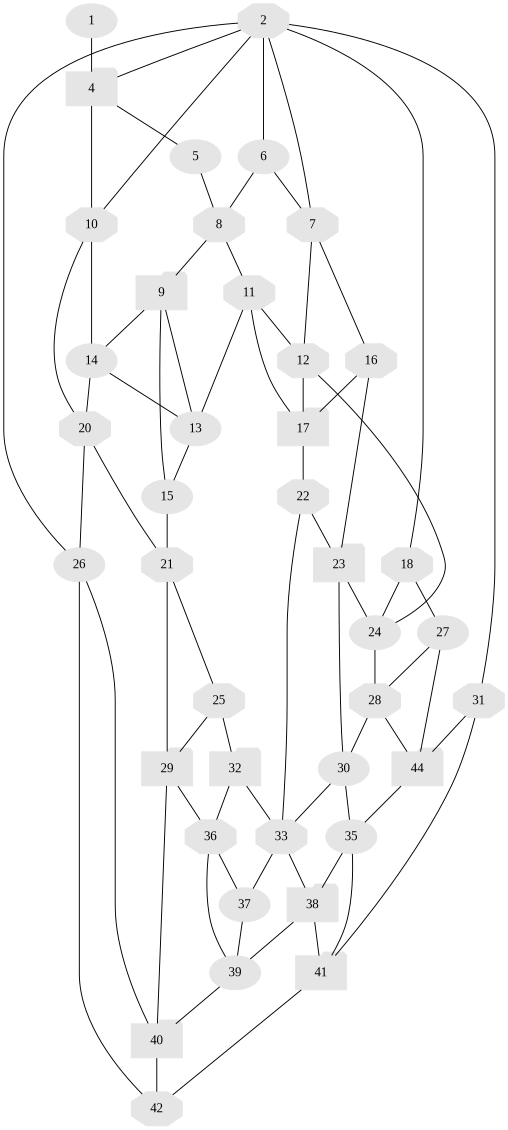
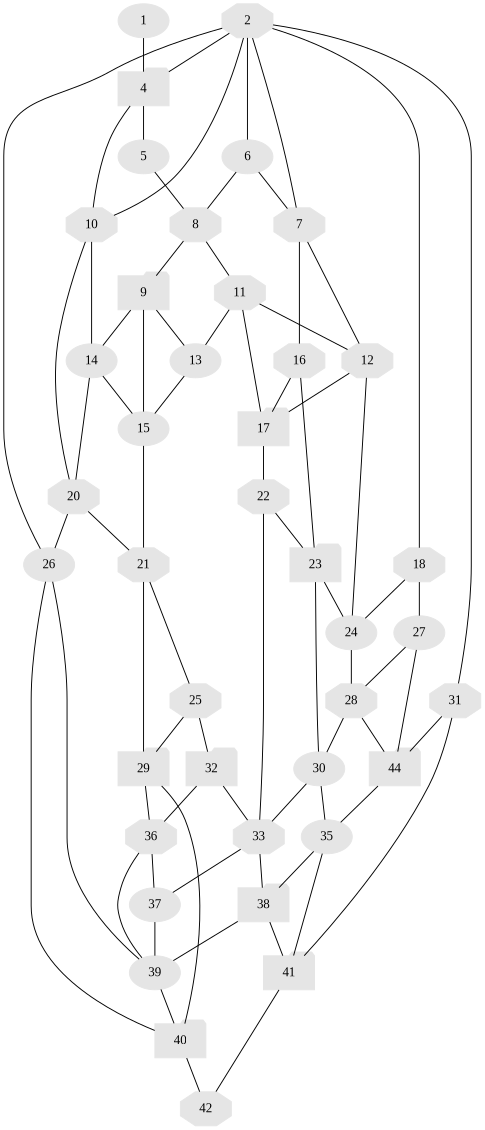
(144, 395) -> (118, 395)
(79, 847) -> (67, 782)
